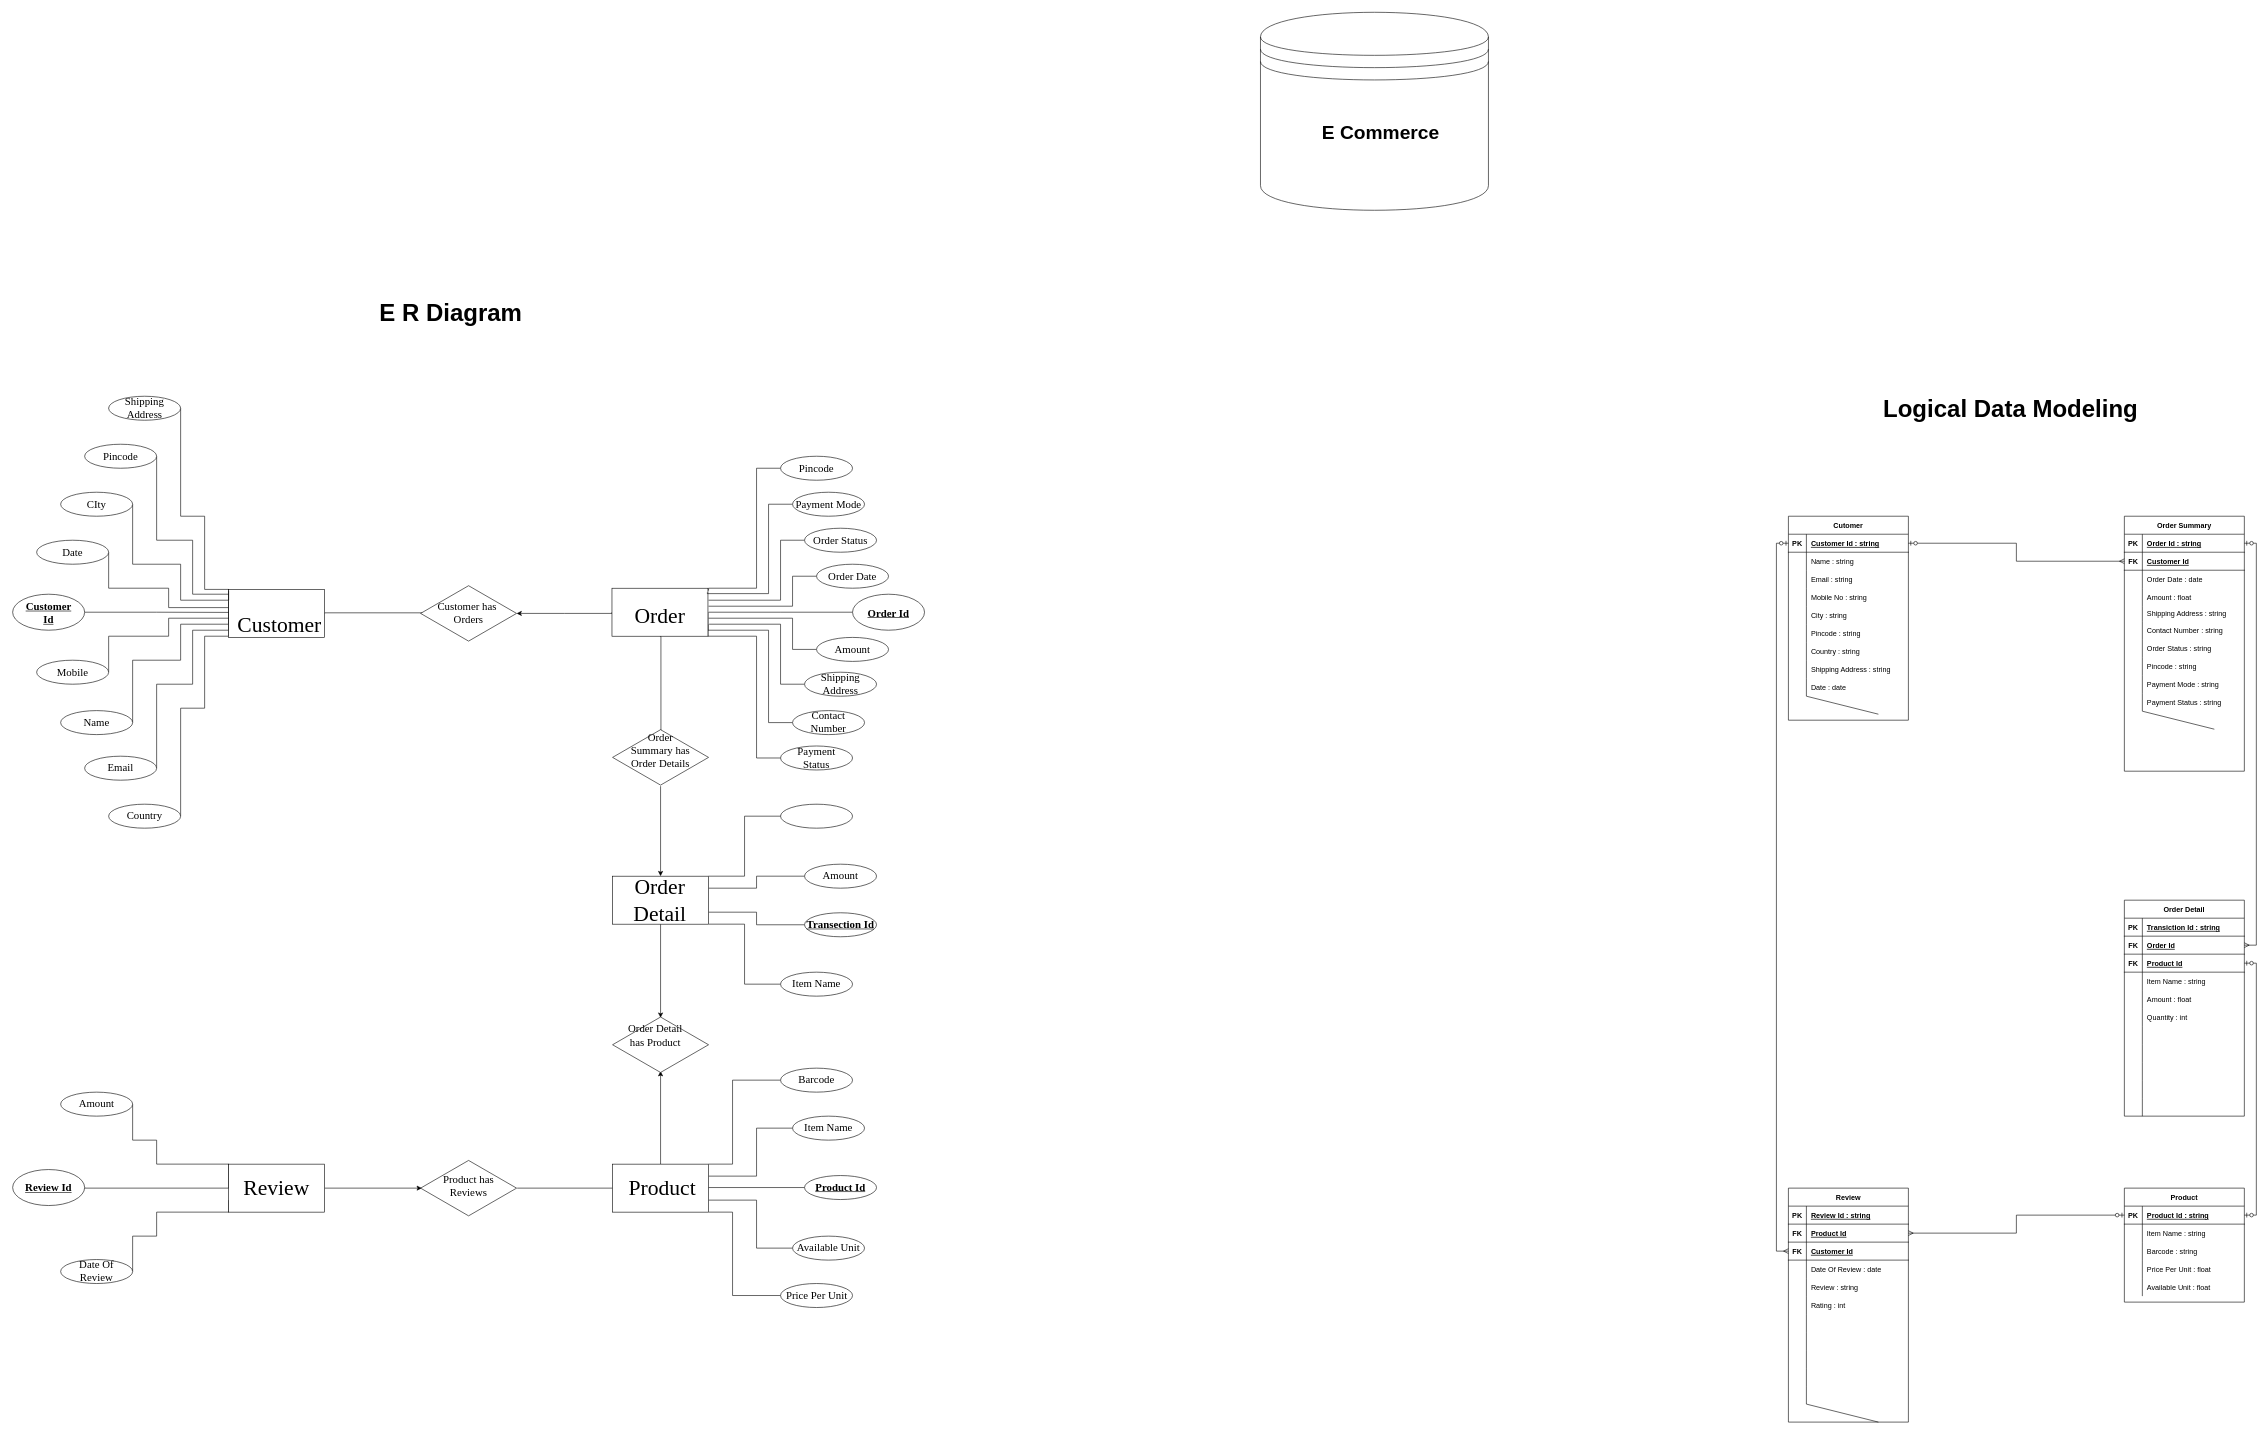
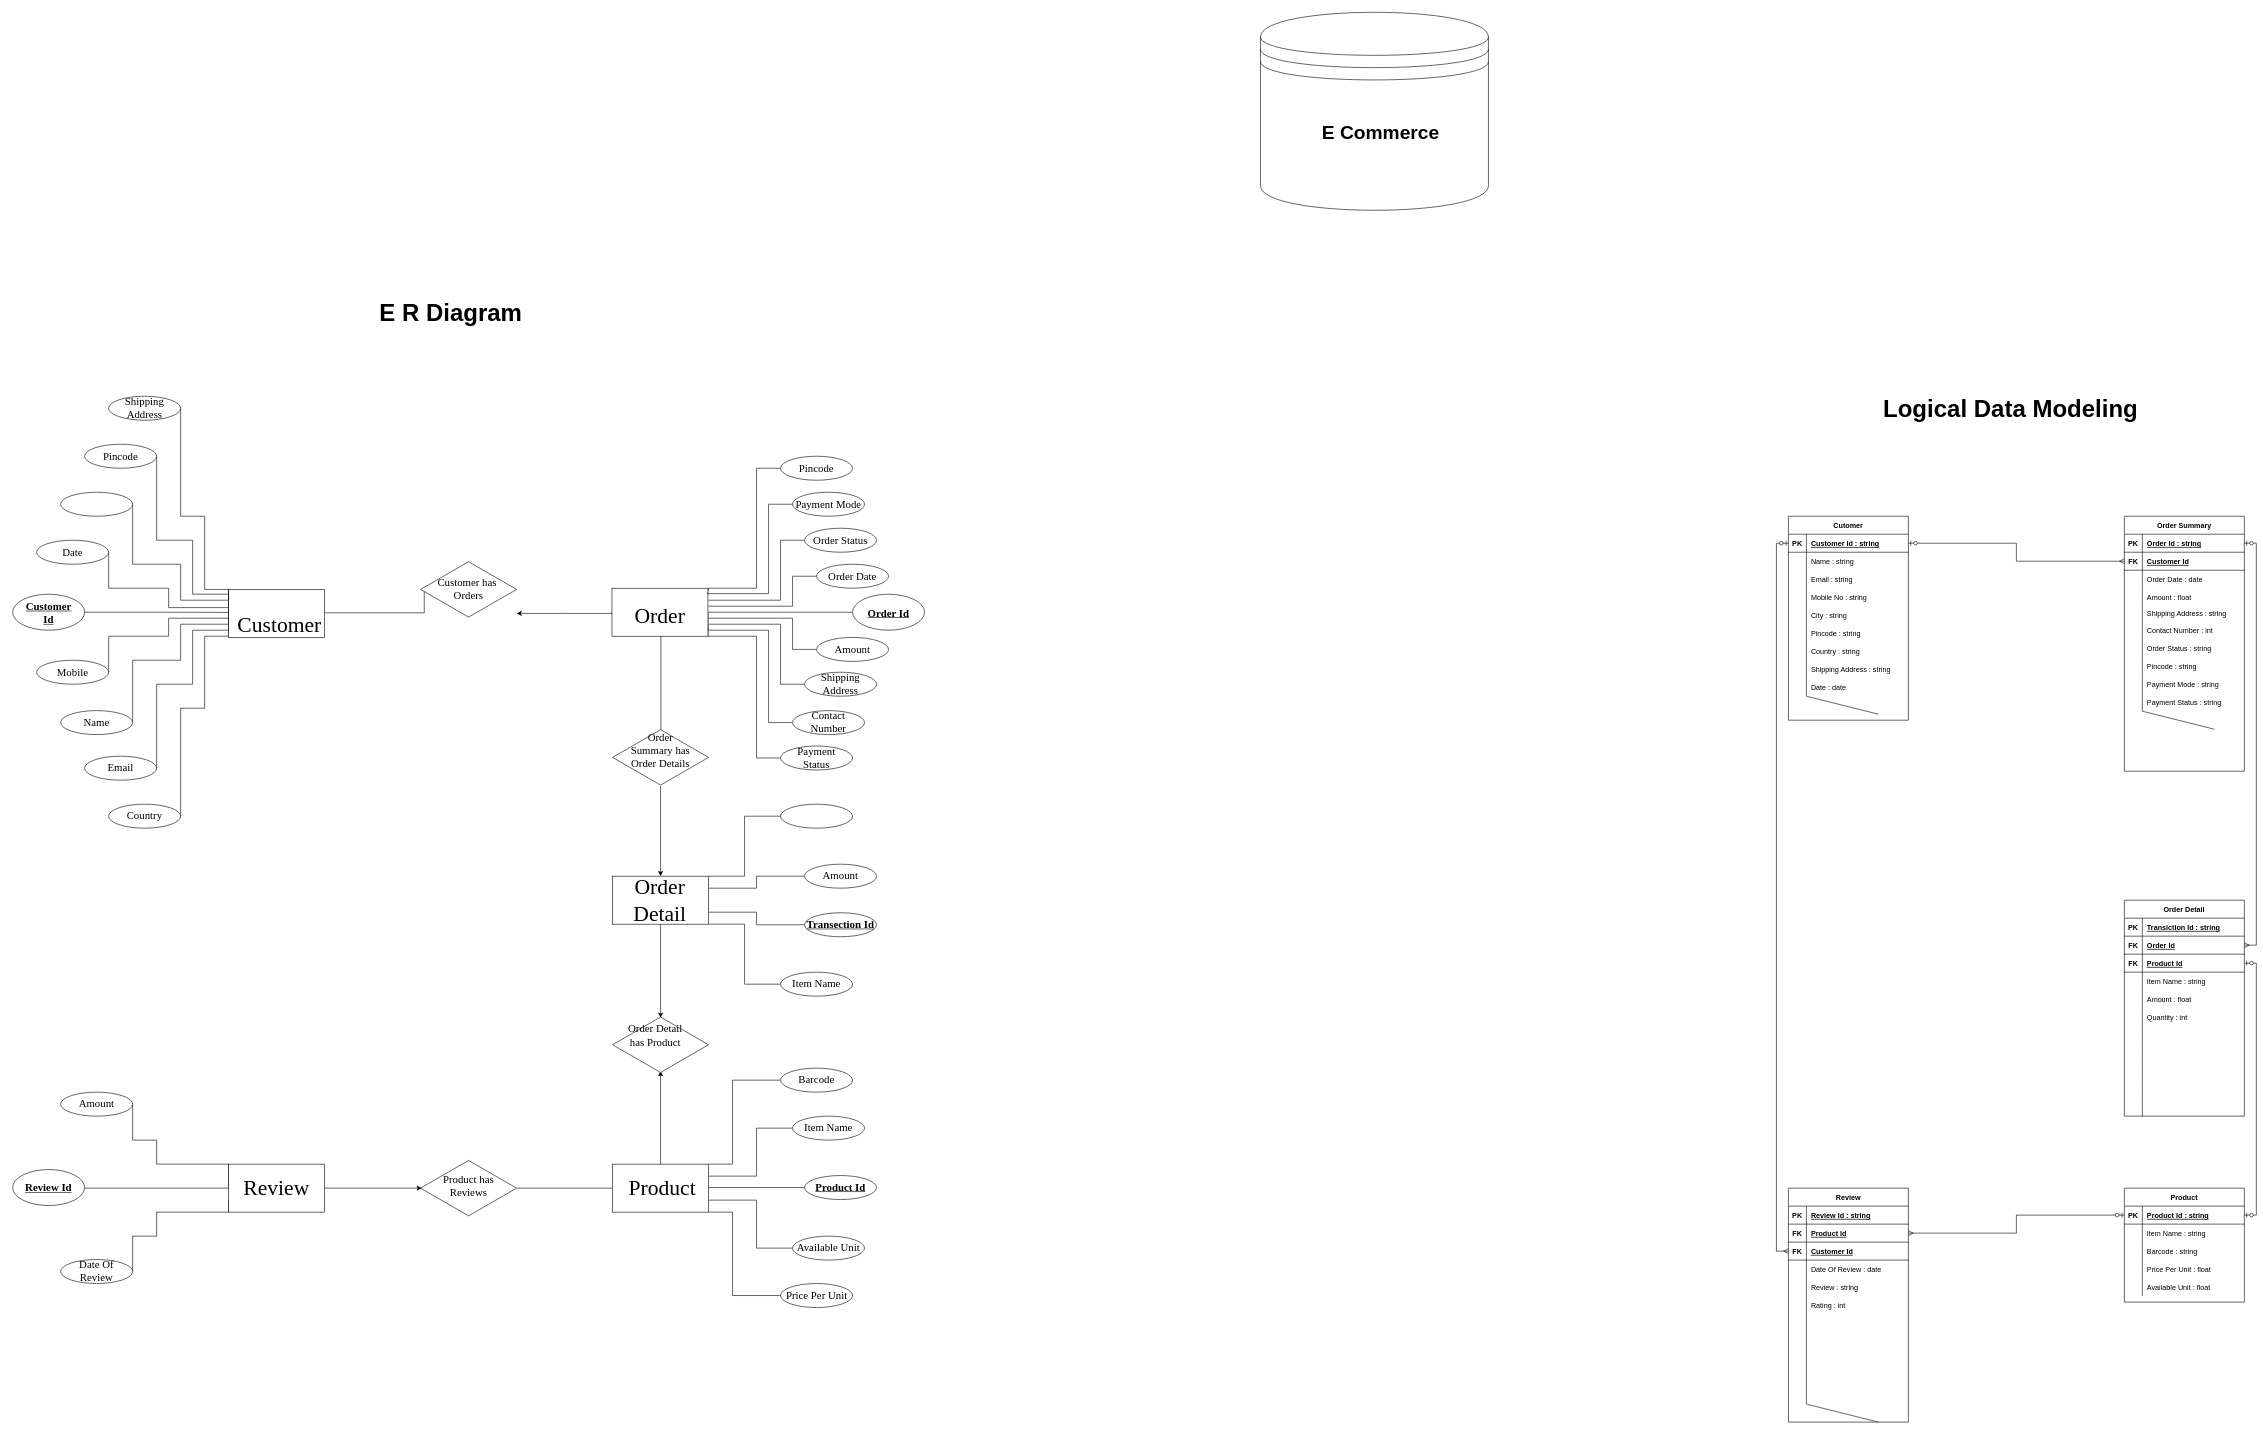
(96, 504) -> none
(468, 614) -> (468, 590)
(2188, 631) -> (2182, 631)
